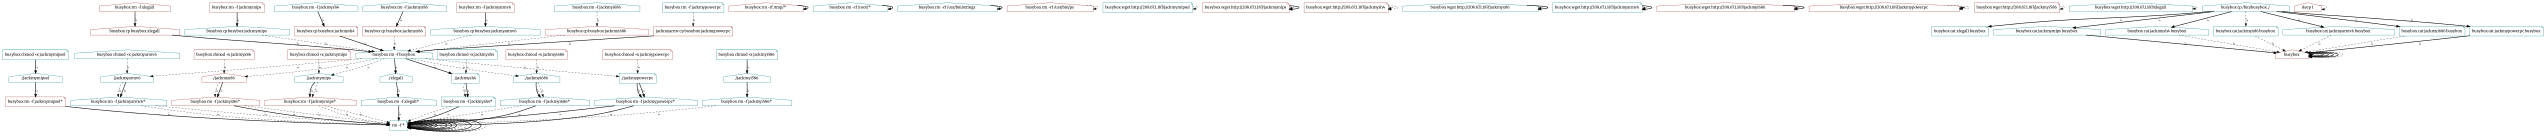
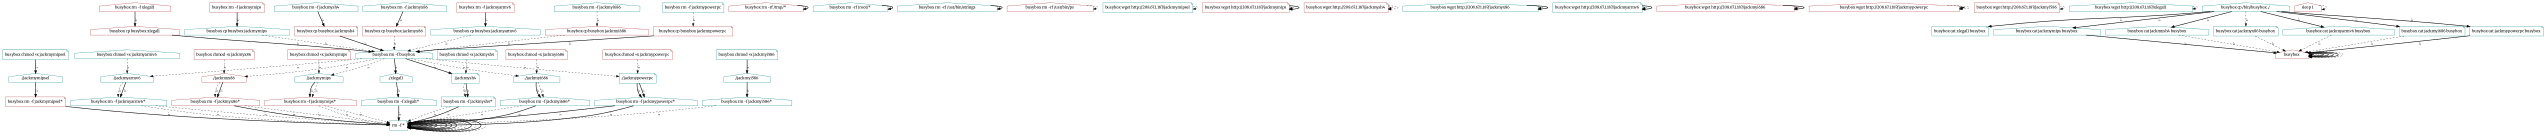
(693, 31) -> (693, 31)
